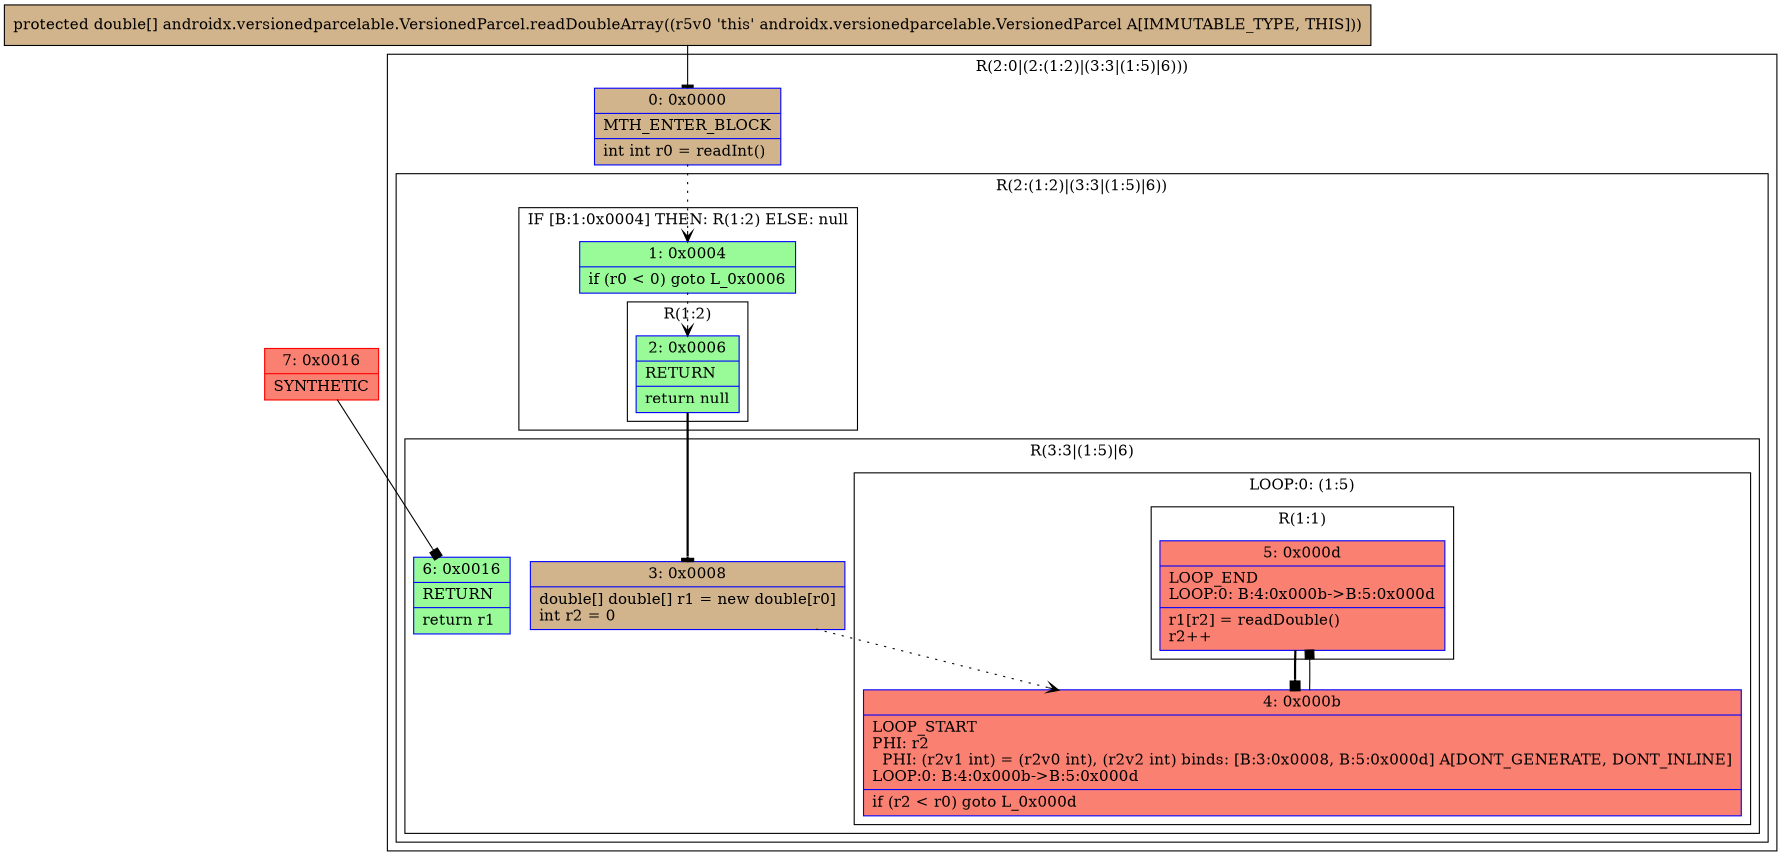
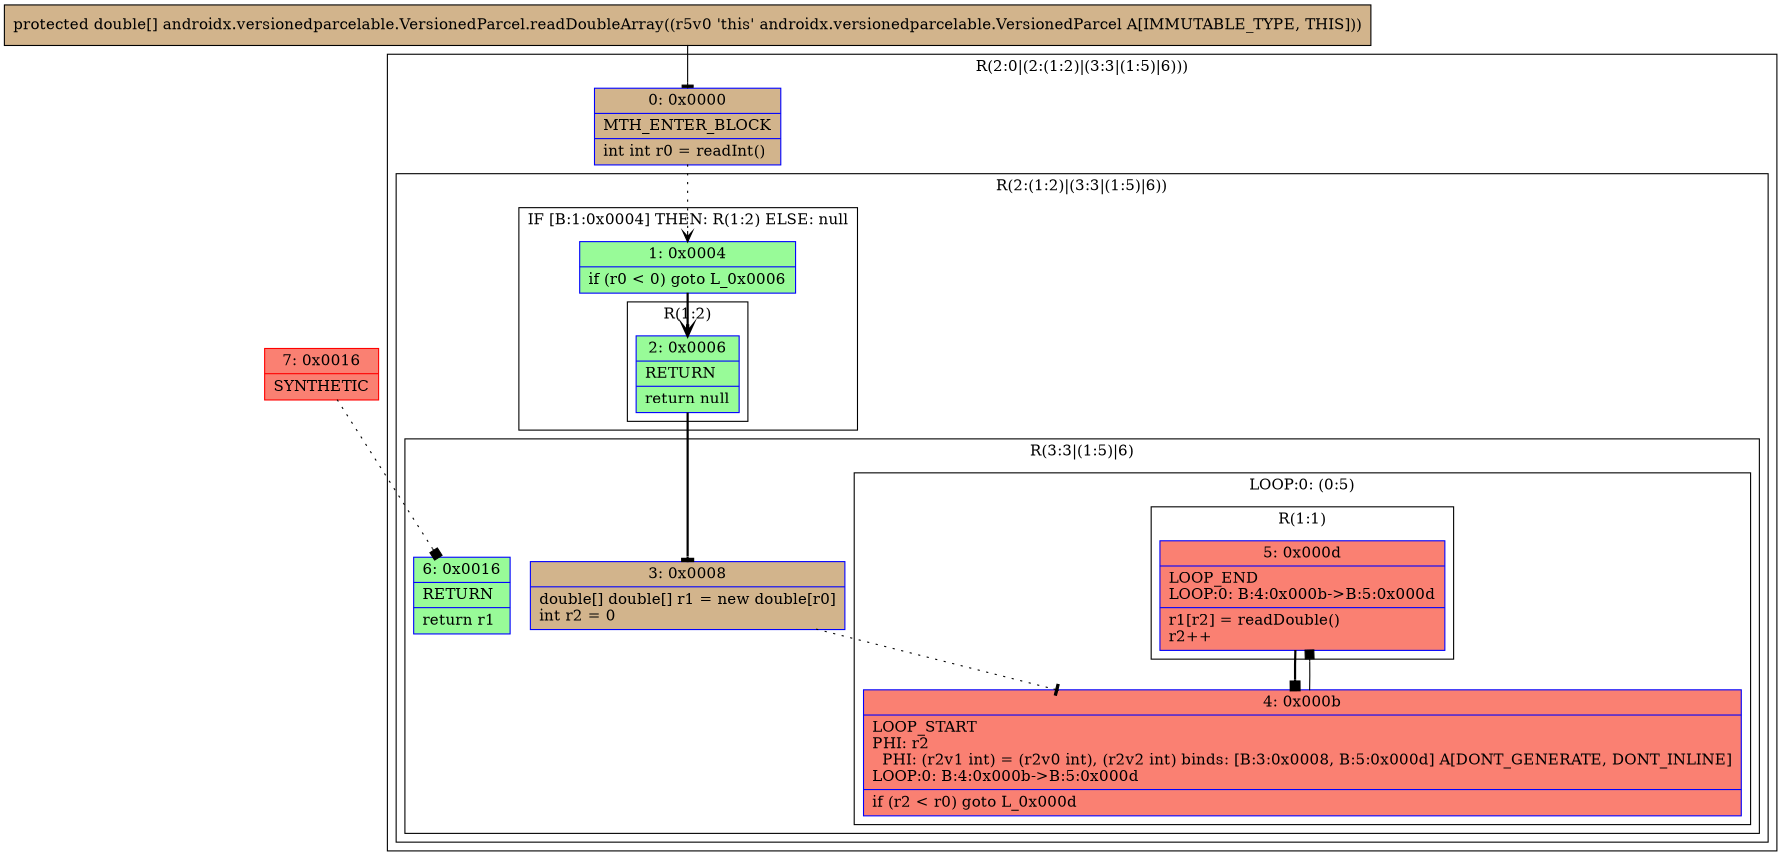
(688, 309) -> (688, 309)
(380, 467) -> (380, 467)
(1302, 485) -> (1302, 485)
(935, 659) -> (935, 659)
